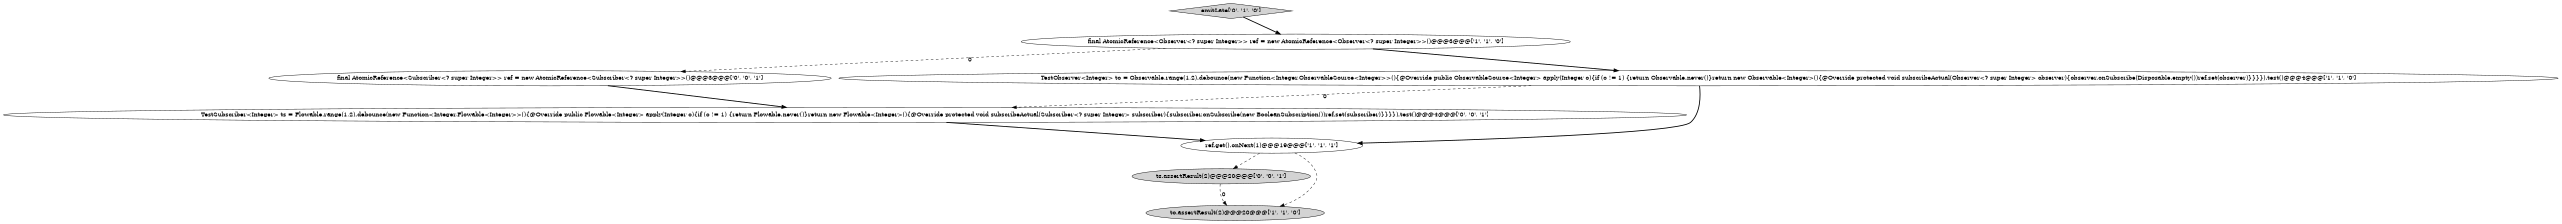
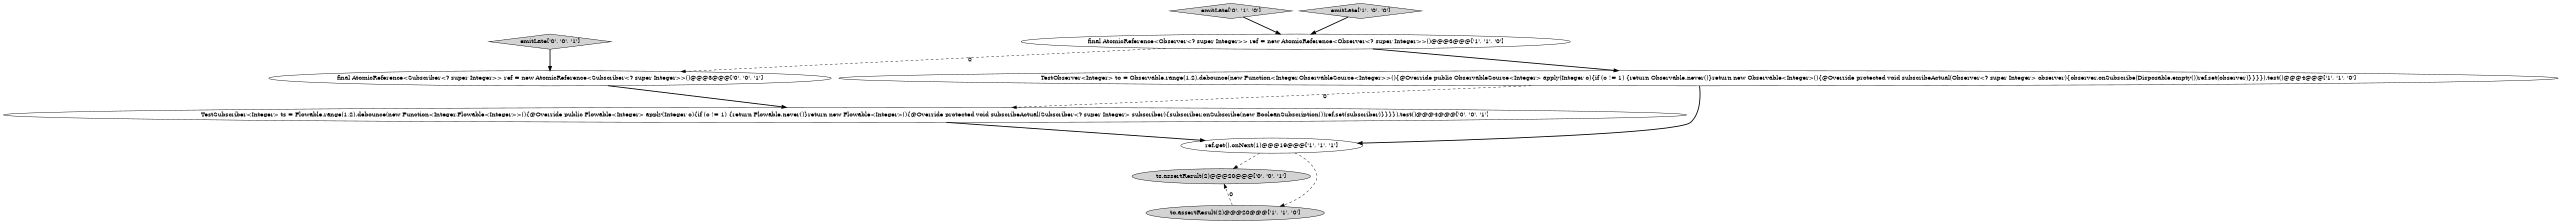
none -> (1361, 11)
none -> (550, 42)
(1220, 193) -> (1229, 197)
